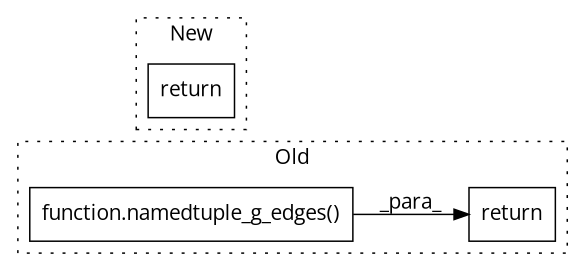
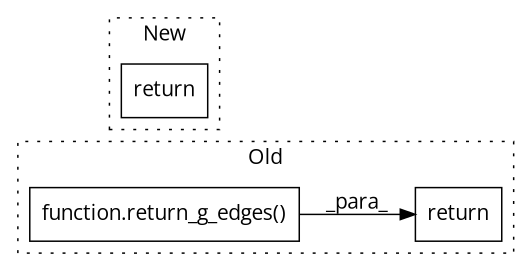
(191, 214) -> (165, 214)
